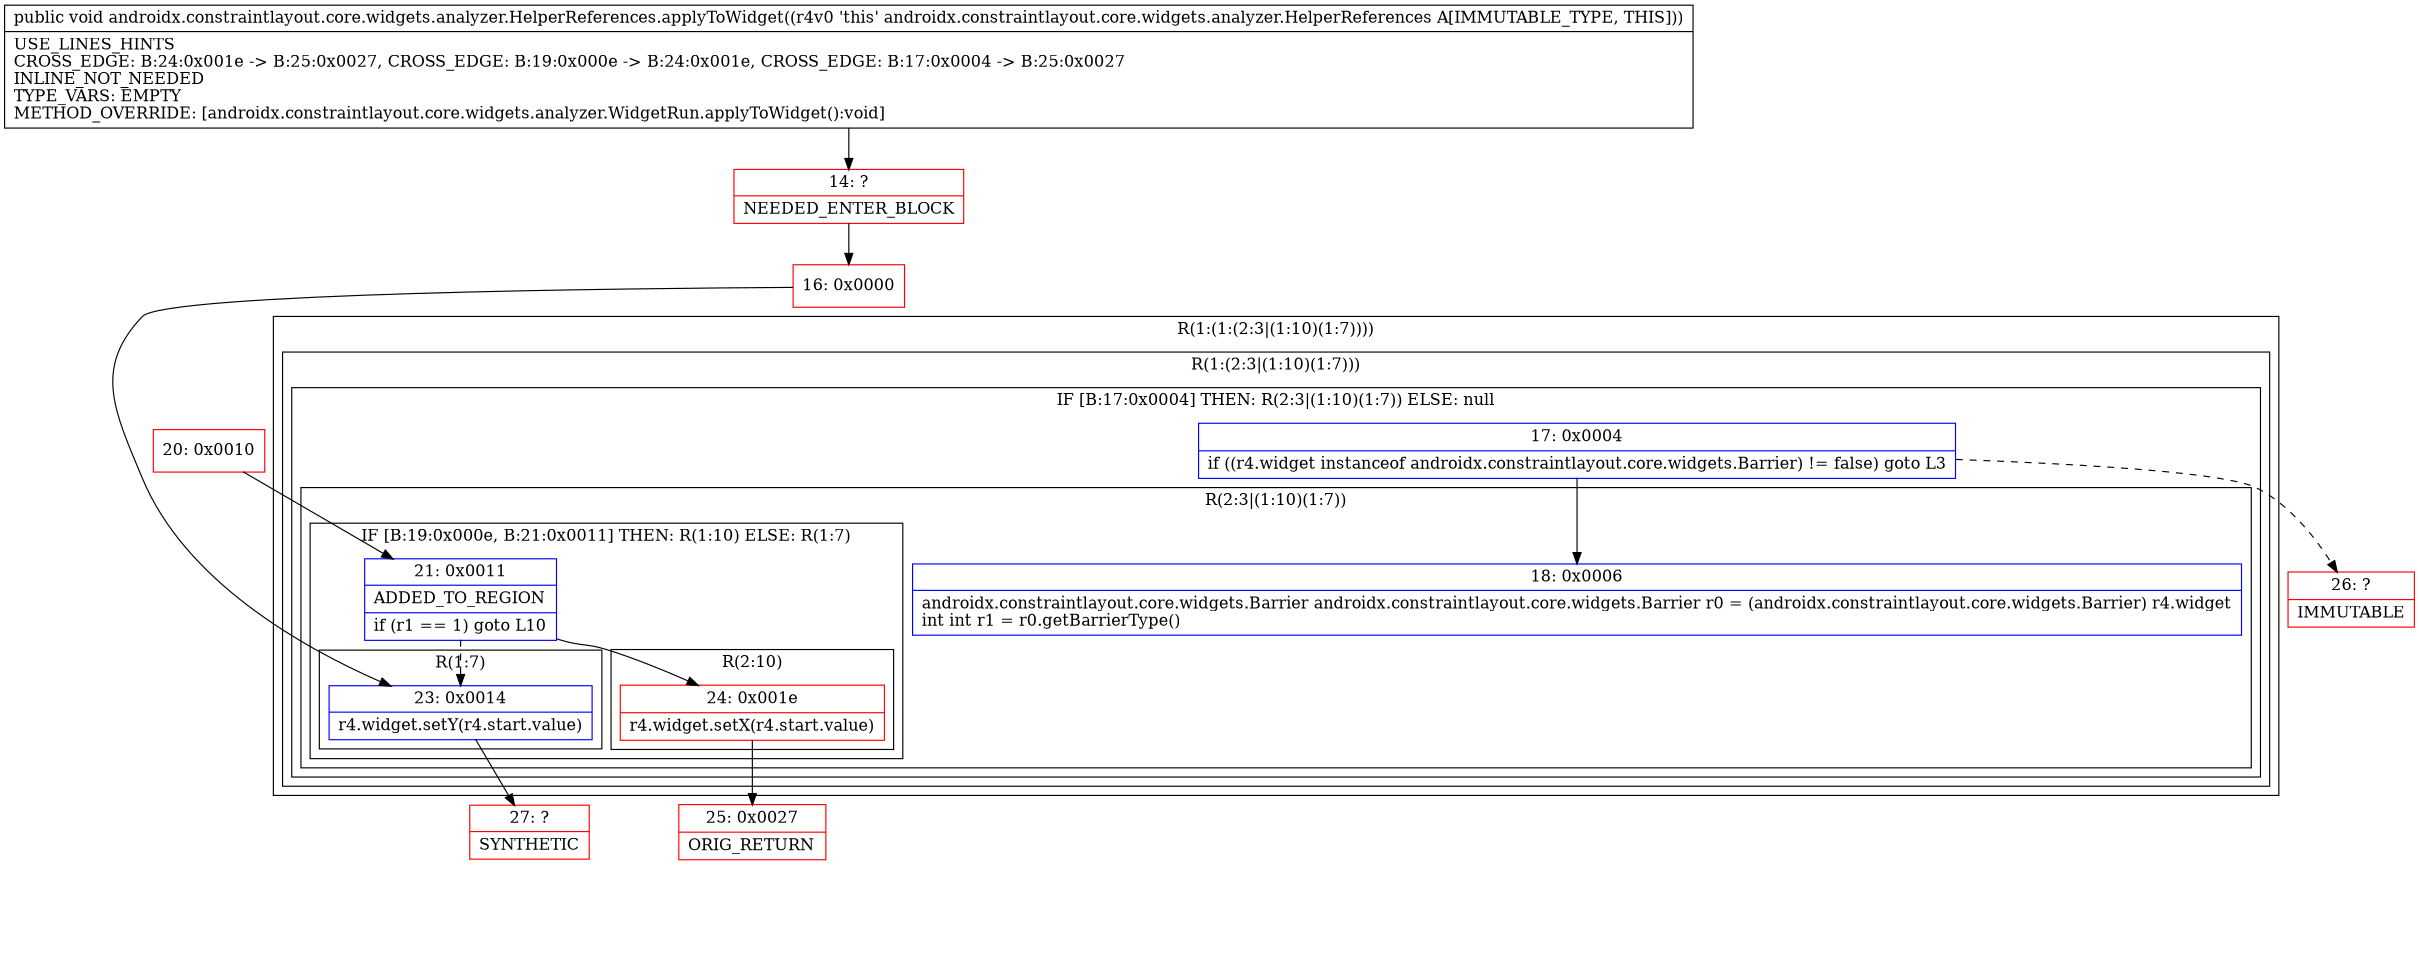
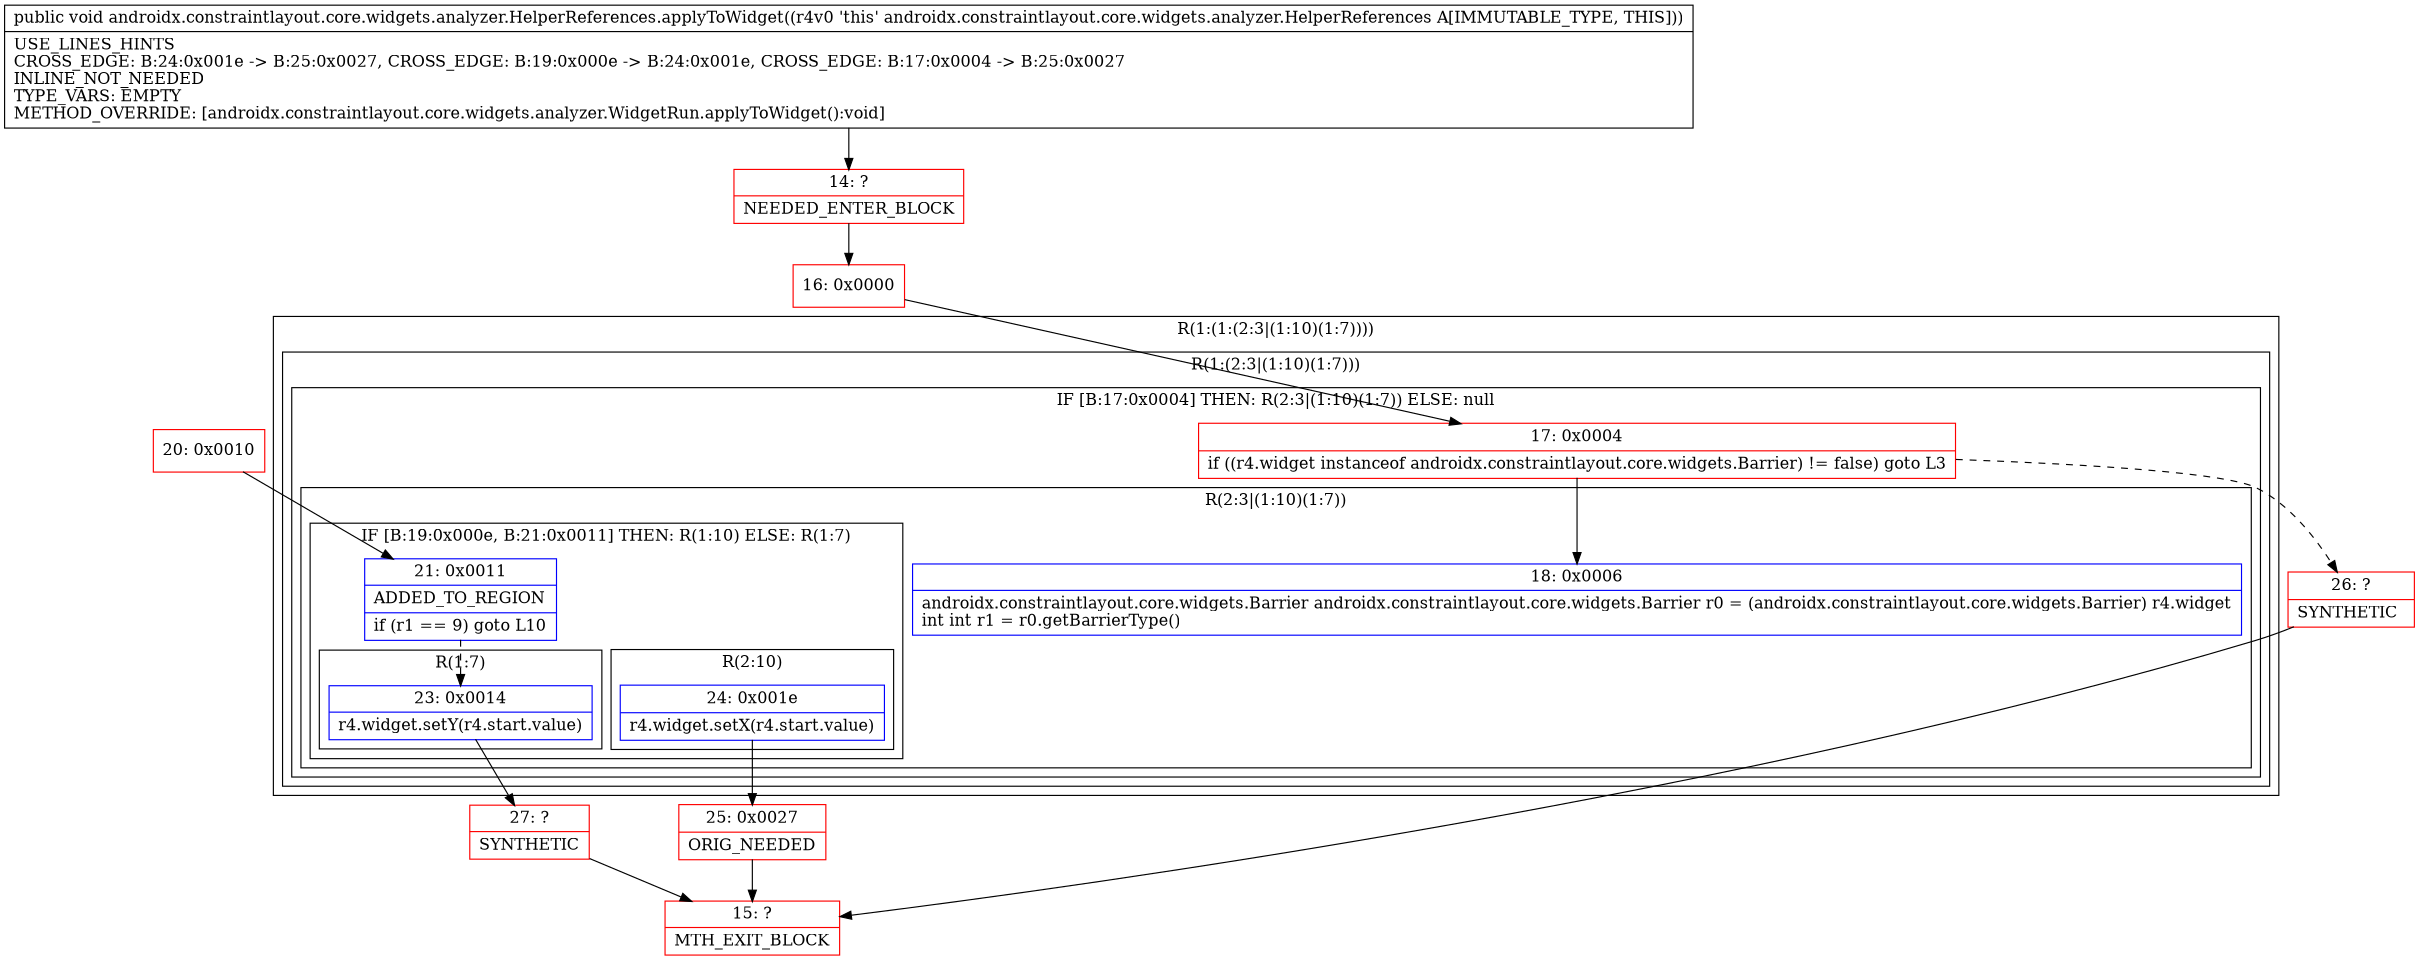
(220, 303) -> (1177, 360)
(1577, 451) -> (1577, 451)
(2351, 613) -> (2348, 613)
(461, 626) -> (461, 626)
(630, 658) -> none
(752, 713) -> (752, 713)
(751, 845) -> (752, 845)
none -> (752, 928)
